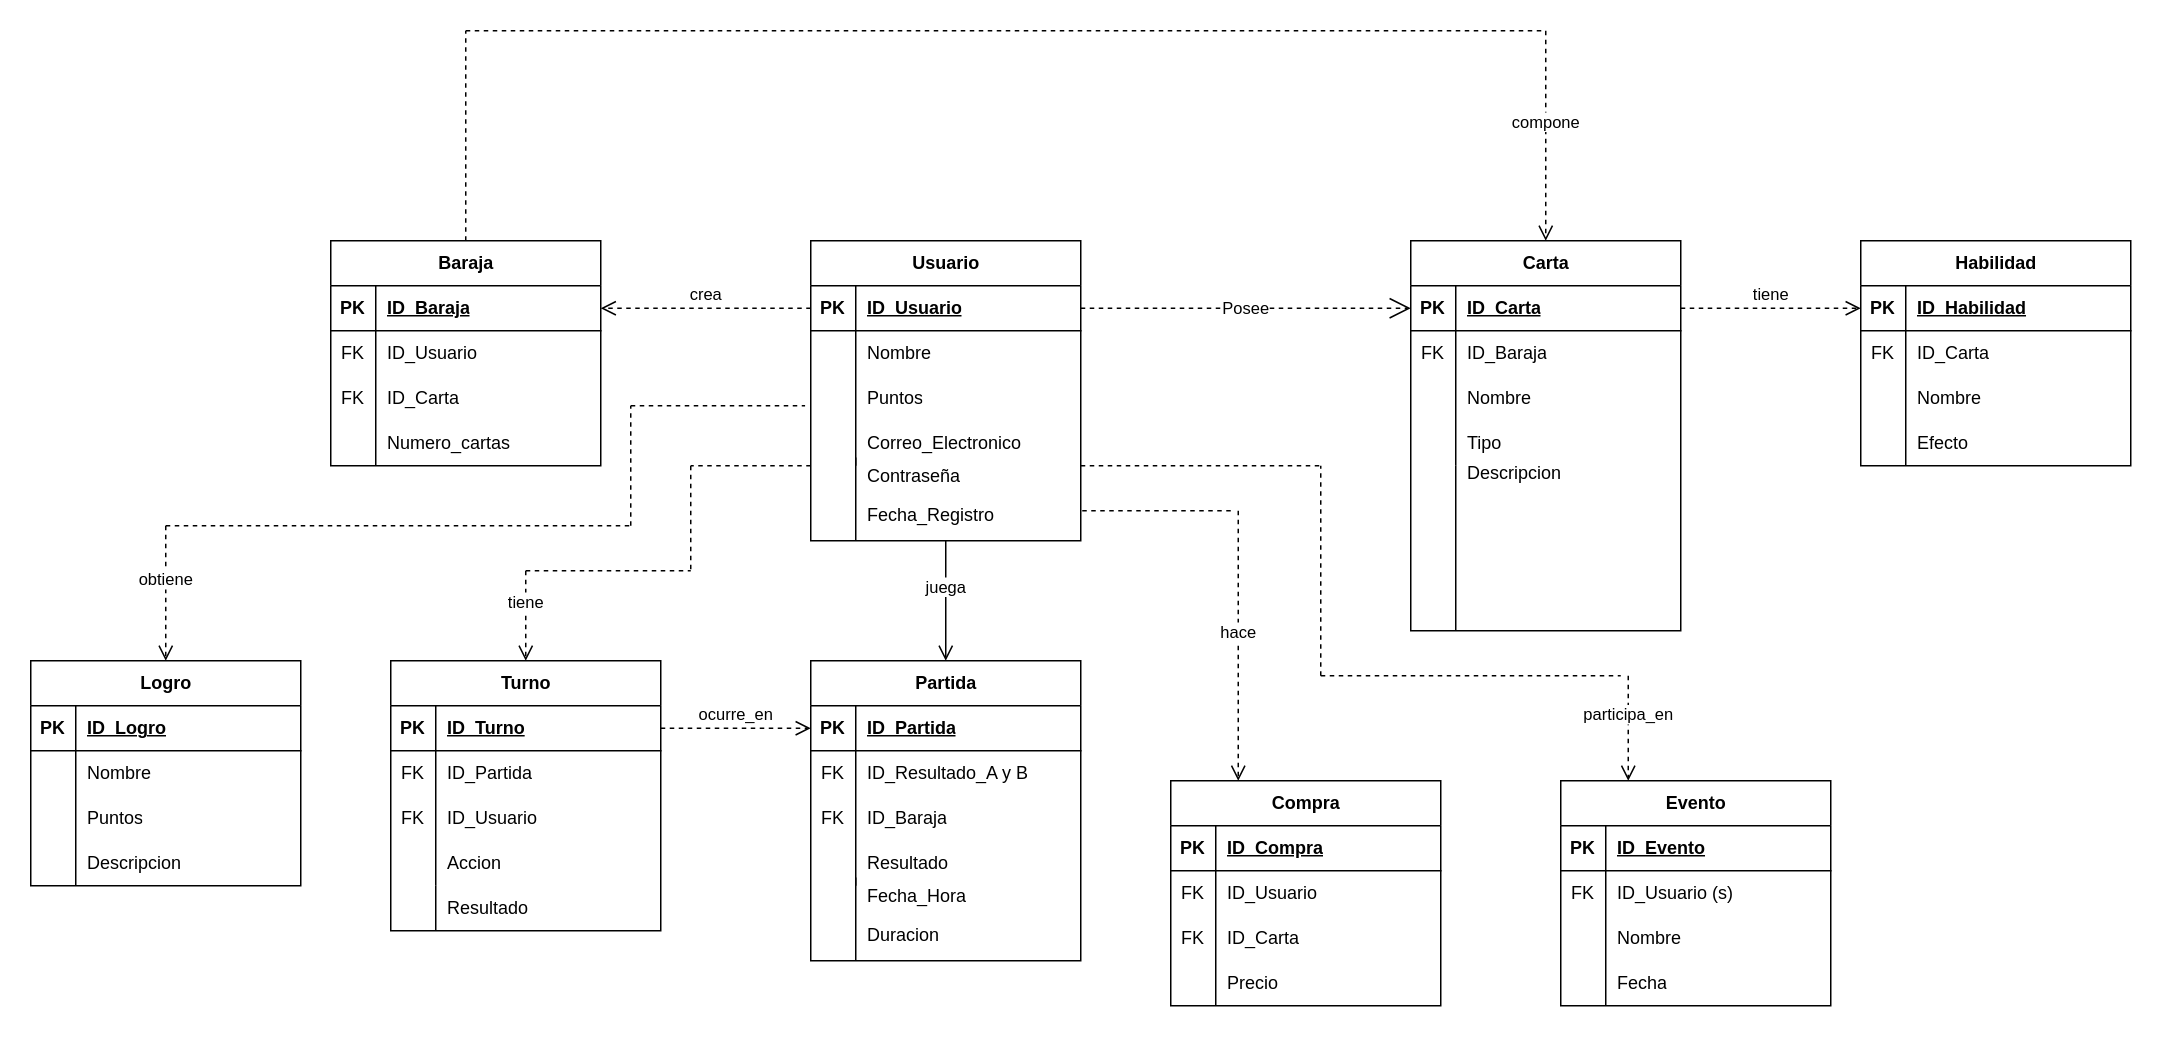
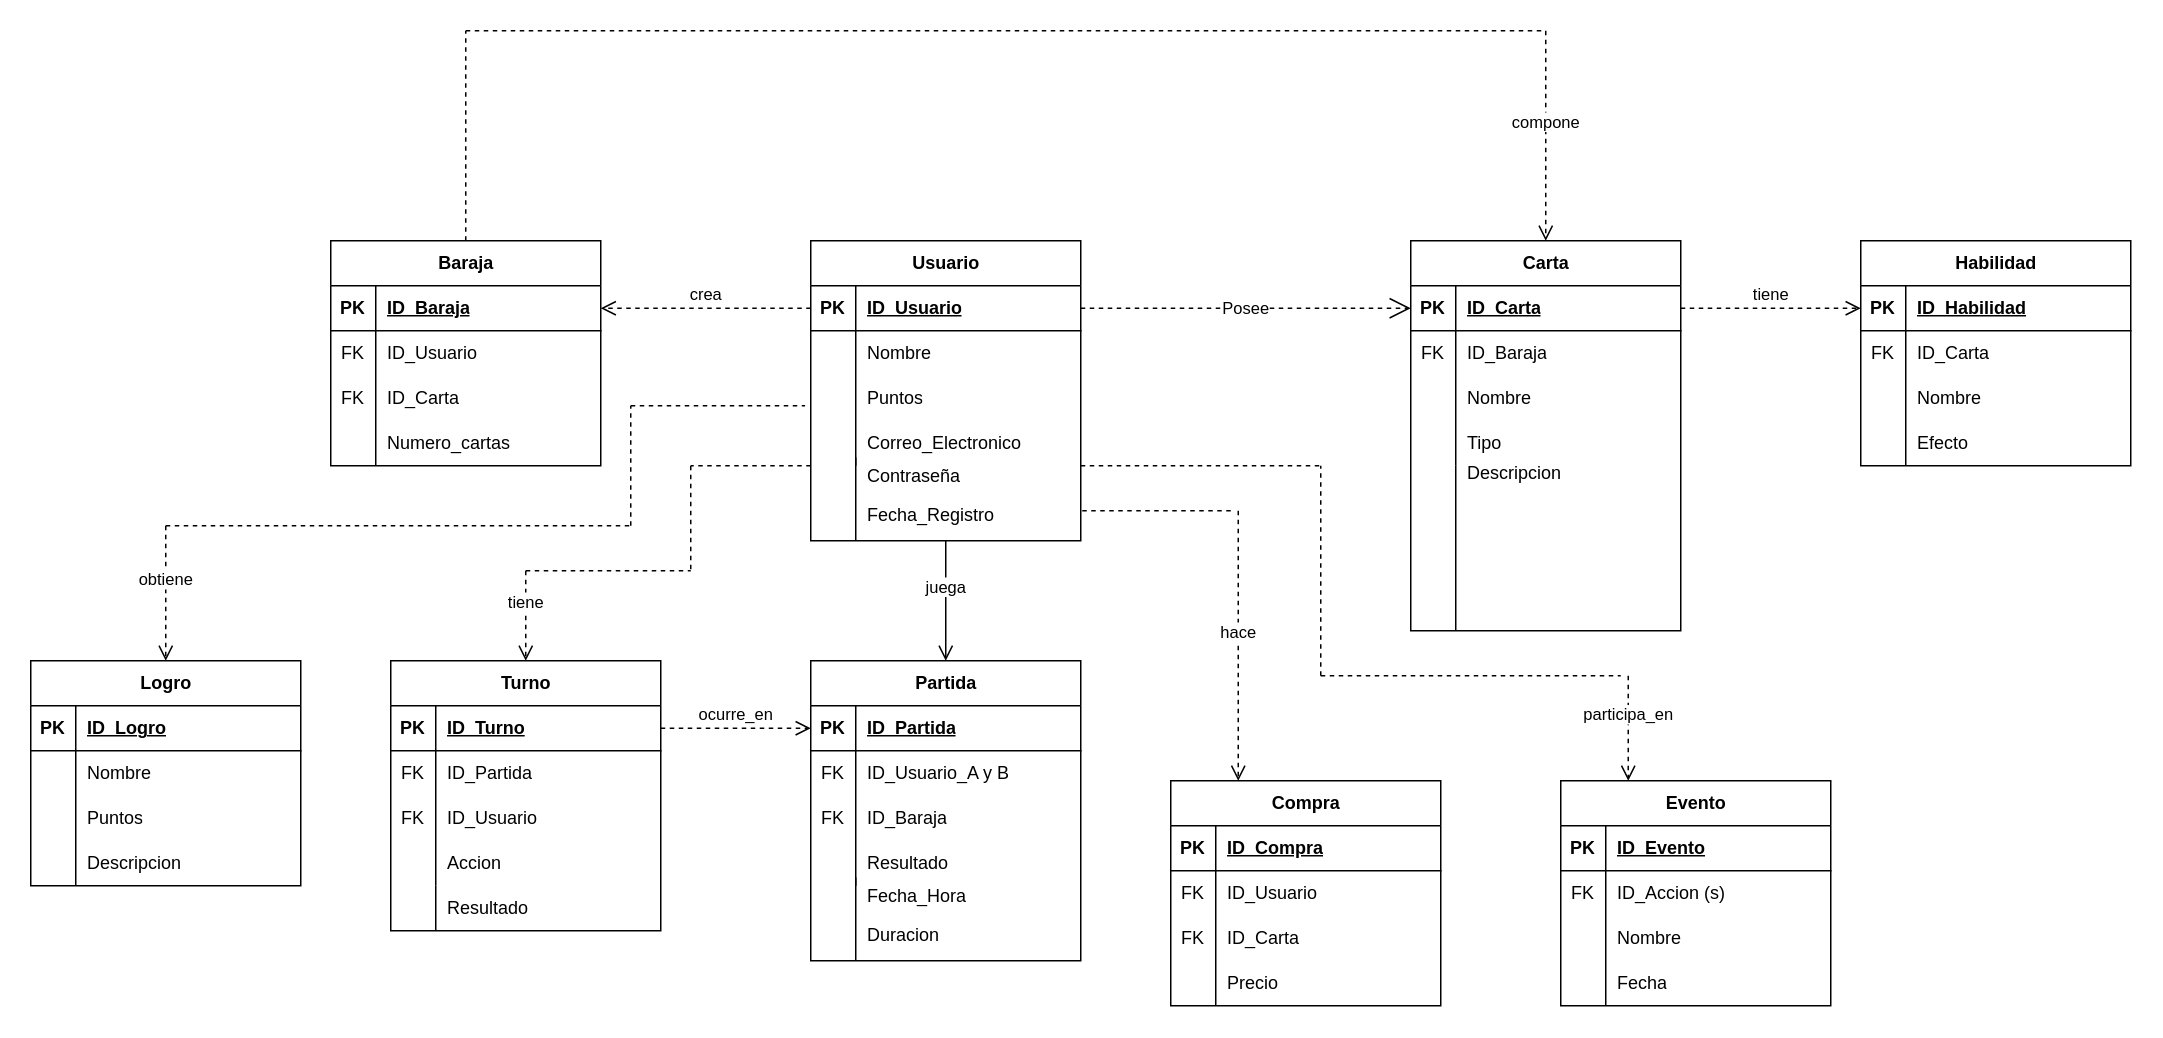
(951, 773) -> (941, 773)
(1684, 893) -> (1679, 893)
